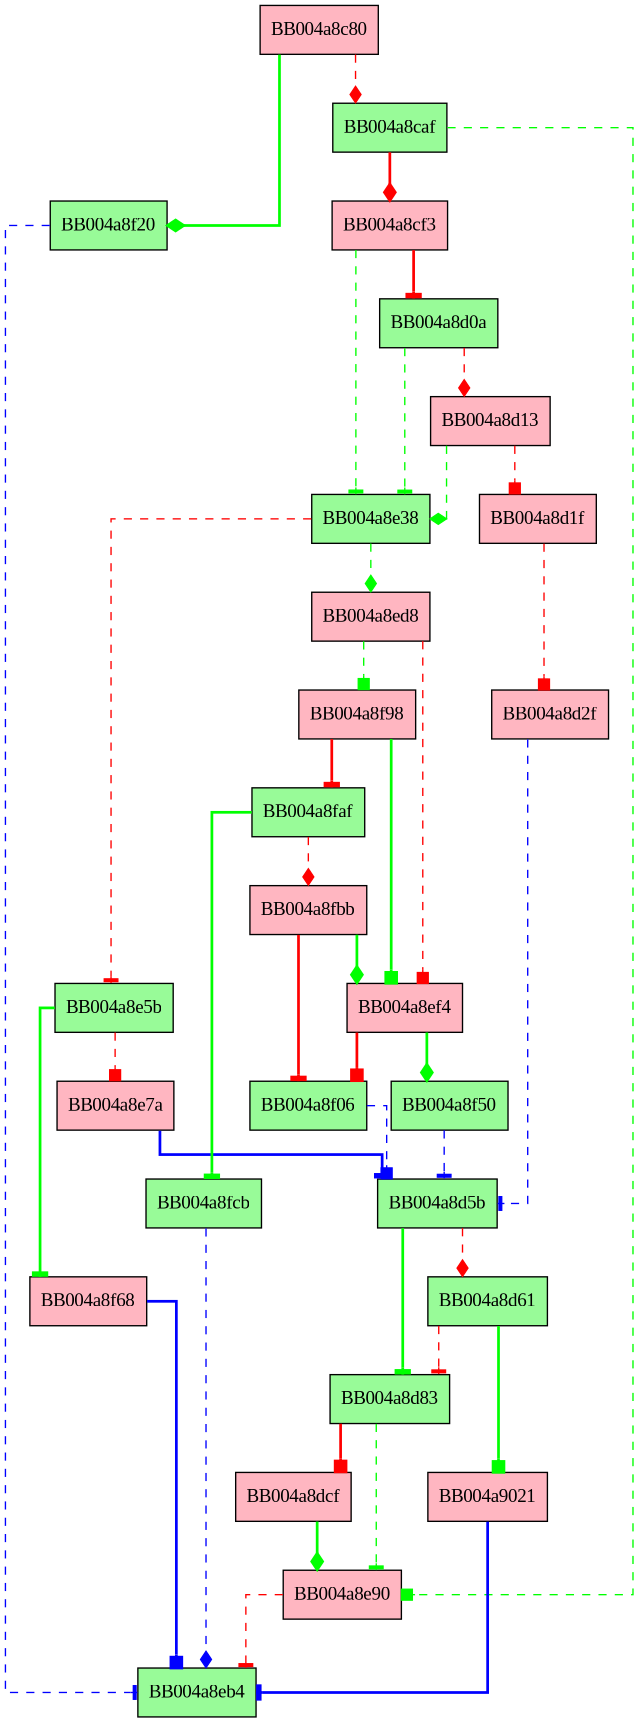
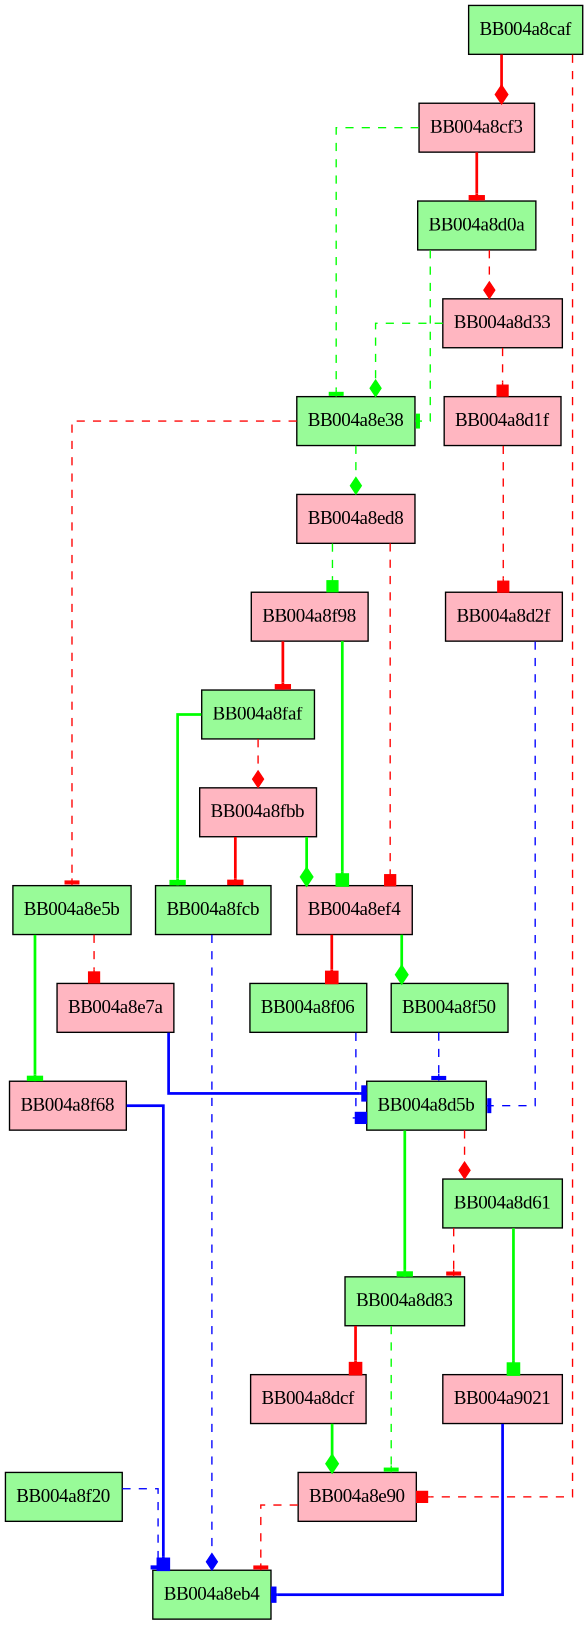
(319, 30) -> none
(490, 421) -> (503, 323)
(633, 877) -> (573, 847)
(298, 1005) -> (235, 858)
